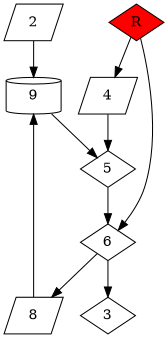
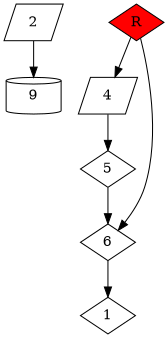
(71, 132) -> none
(34, 316) -> none
(108, 316) -> (108, 316)
